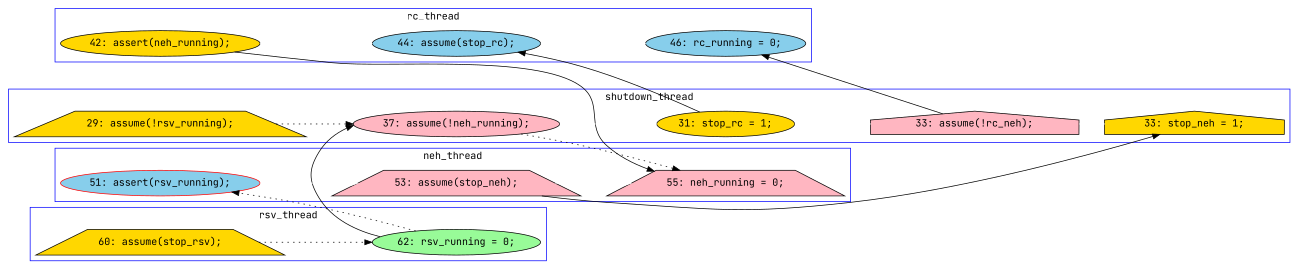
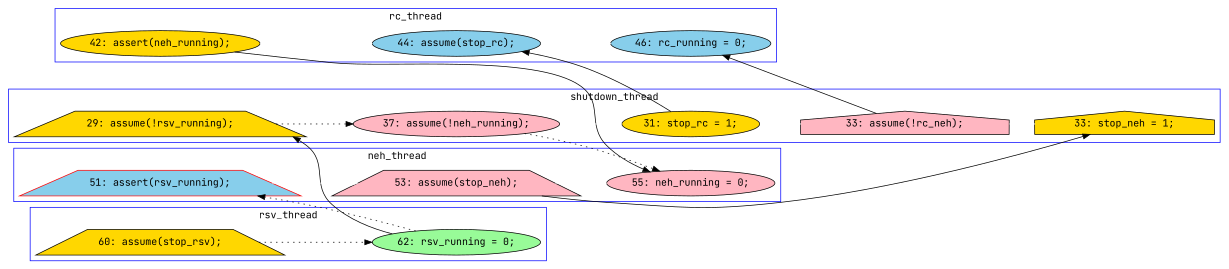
(160, 183) -> (160, 183)
(726, 183) -> (691, 183)
(316, 193) -> (325, 196)
